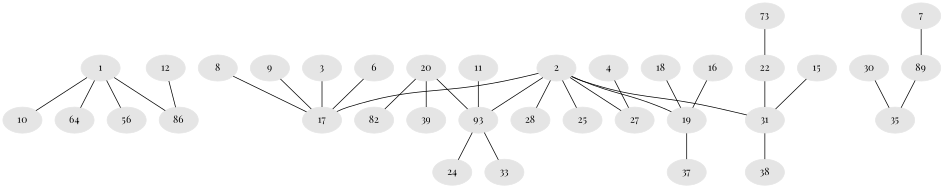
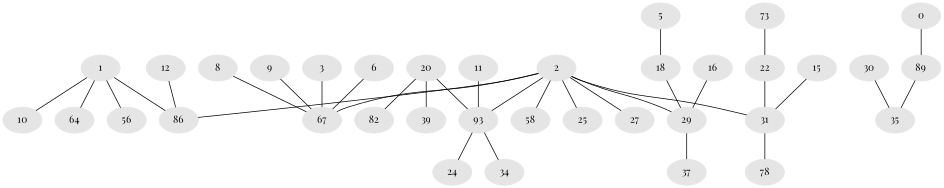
none -> (661, 16)
(921, 16) -> (921, 16)
(609, 68) -> none
none -> (352, 101)
(322, 120) -> (322, 120)
(530, 120) -> (530, 120)
(687, 120) -> (687, 120)
(504, 172) -> (504, 172)
(765, 172) -> (765, 172)
